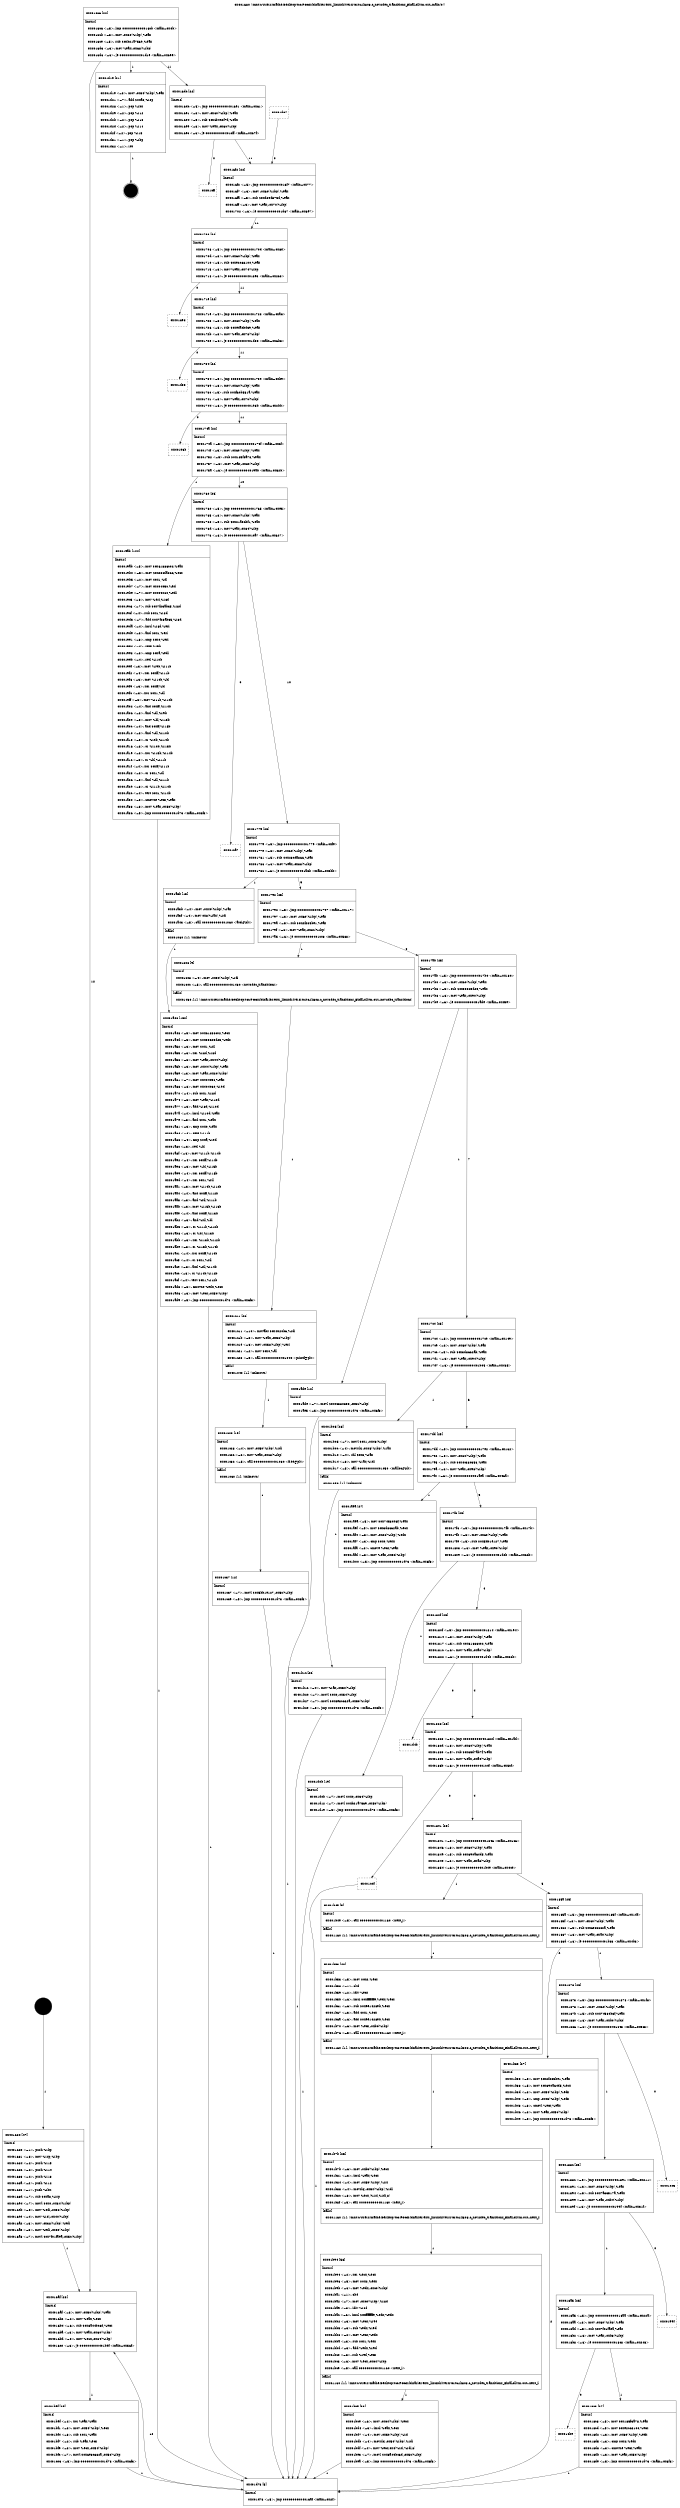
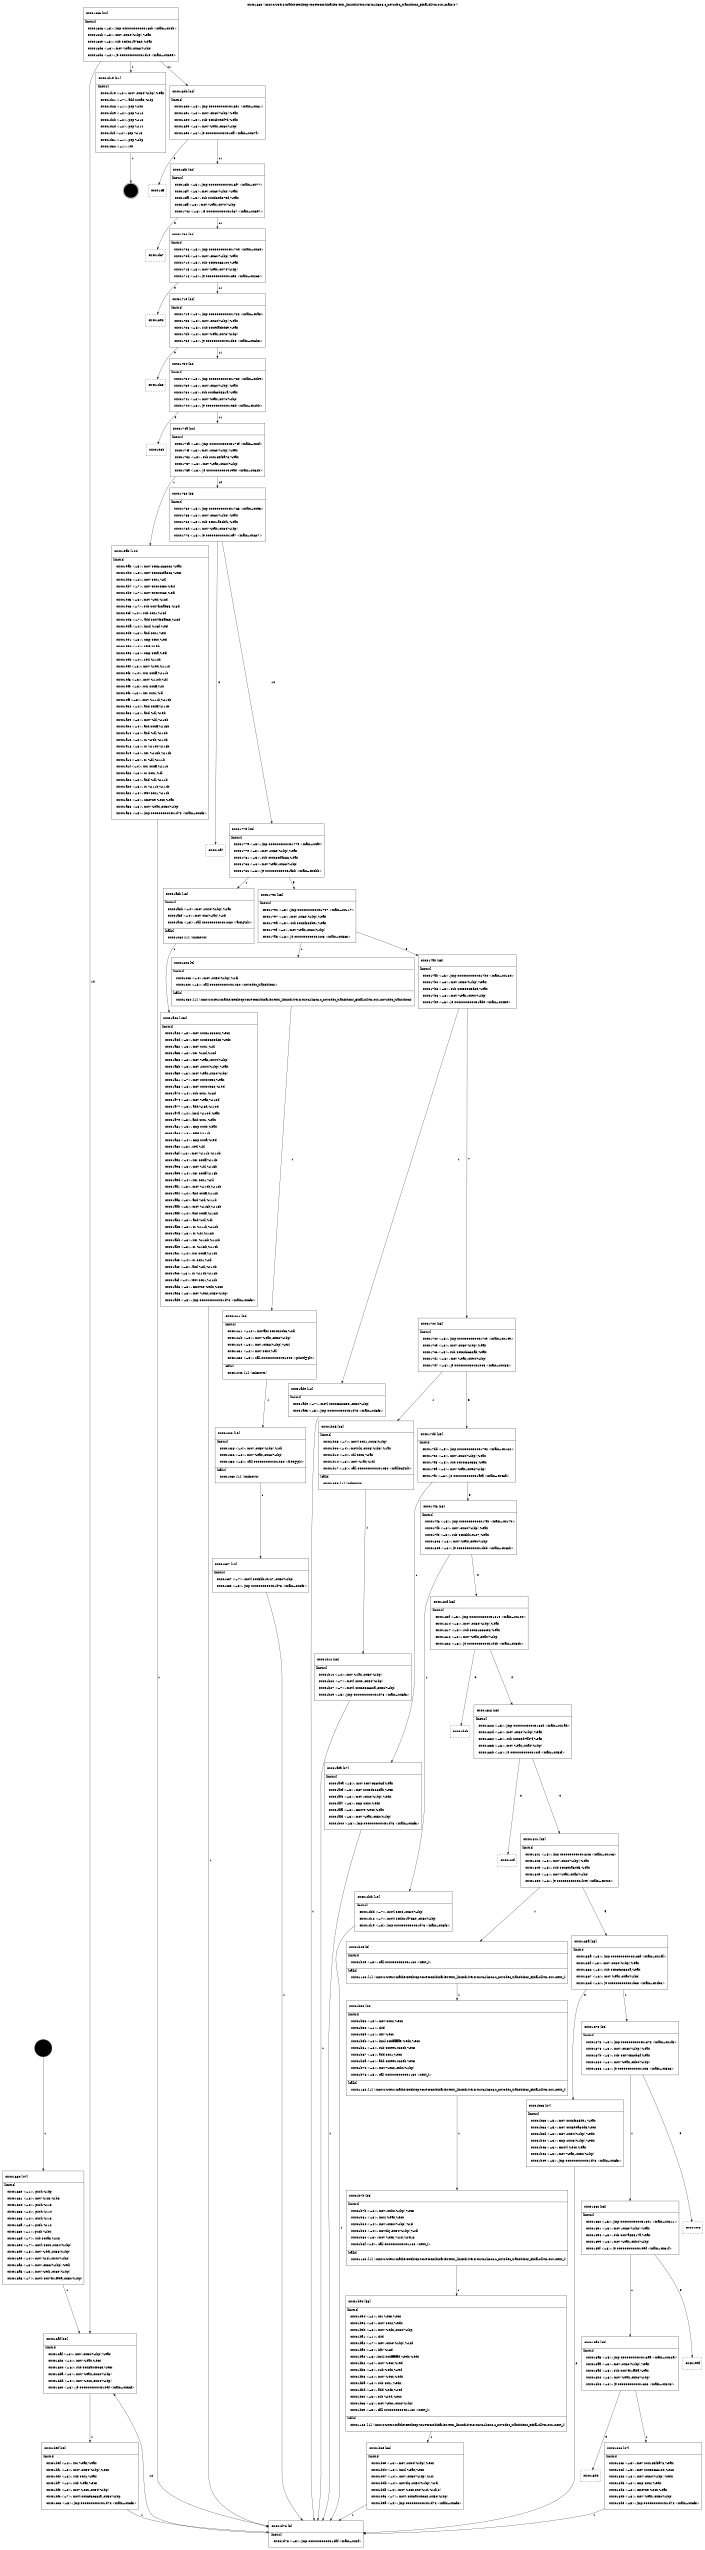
(275, 140) -> (166, 231)
(314, 2165) -> (328, 2173)
